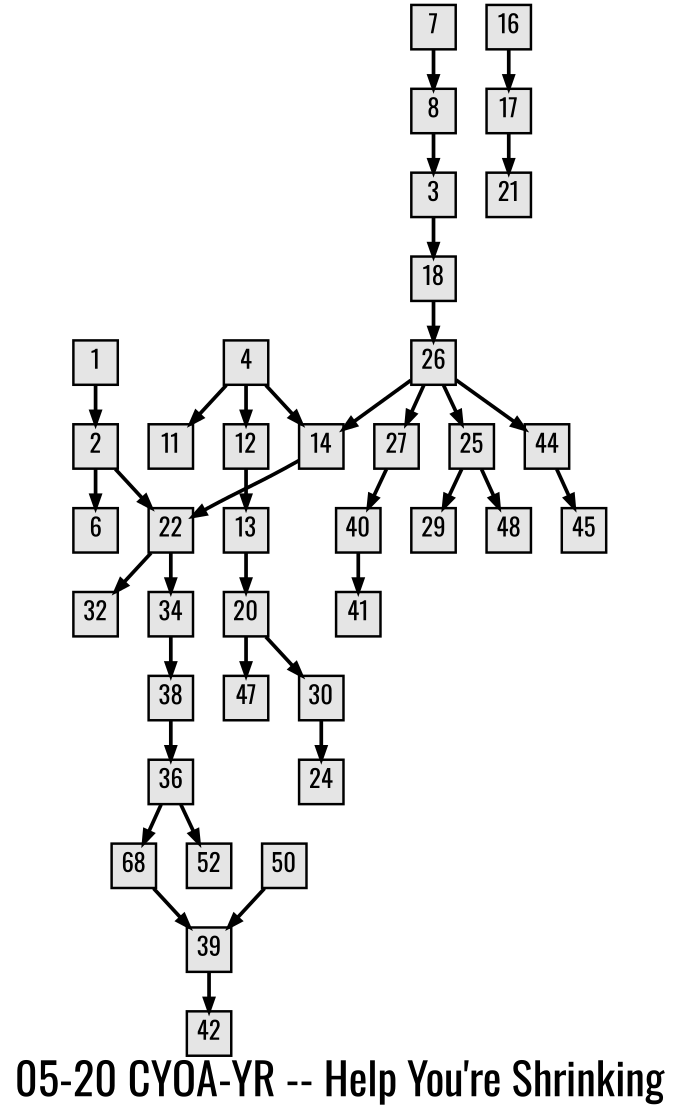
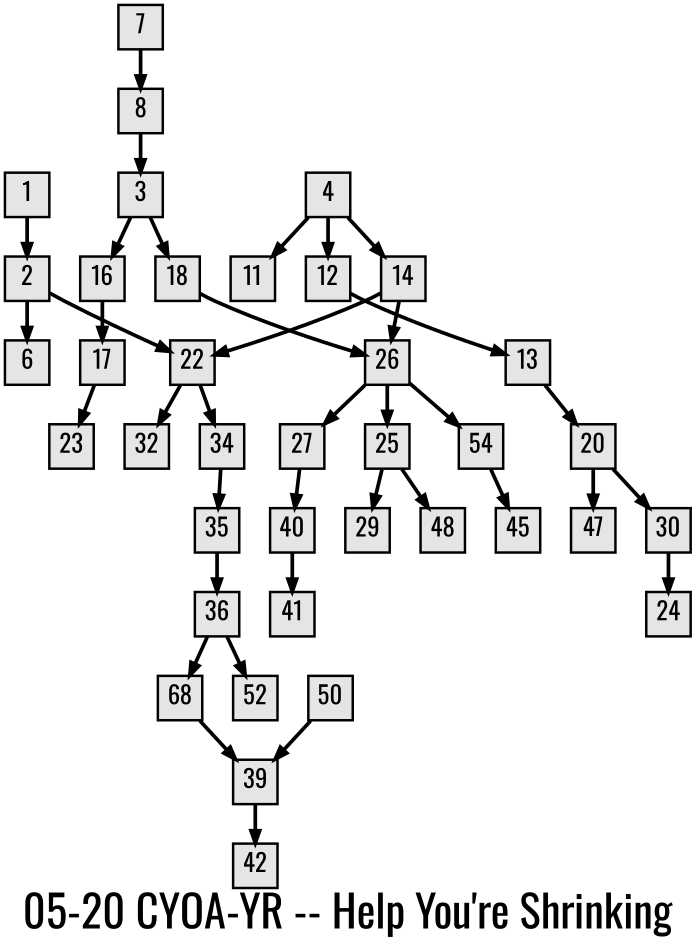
(509, 195) -> (72, 446)
none -> (124, 231)
(382, 401) -> (397, 314)
(547, 446) -> (481, 446)
(171, 698) -> (217, 530)
